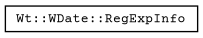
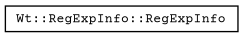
(102, 19) -> (122, 19)
